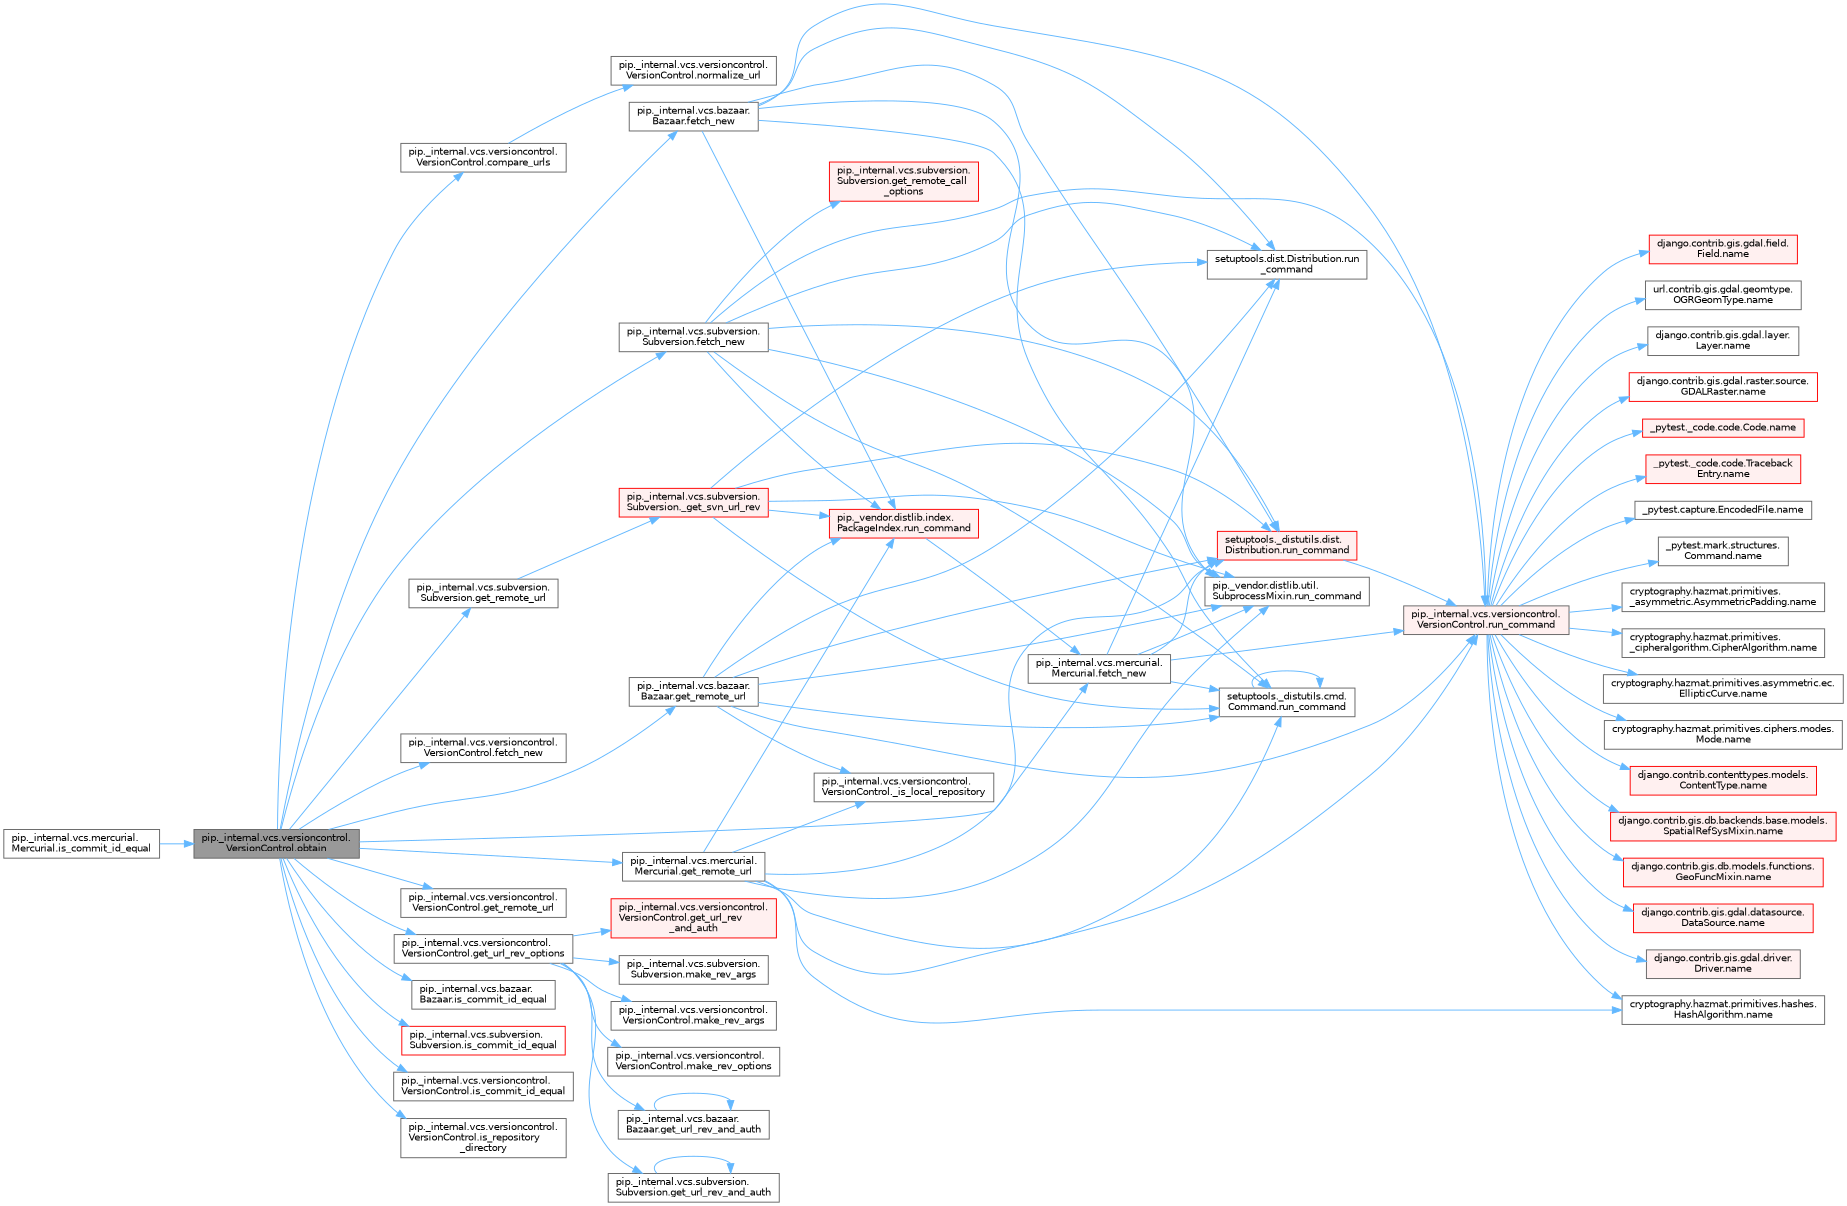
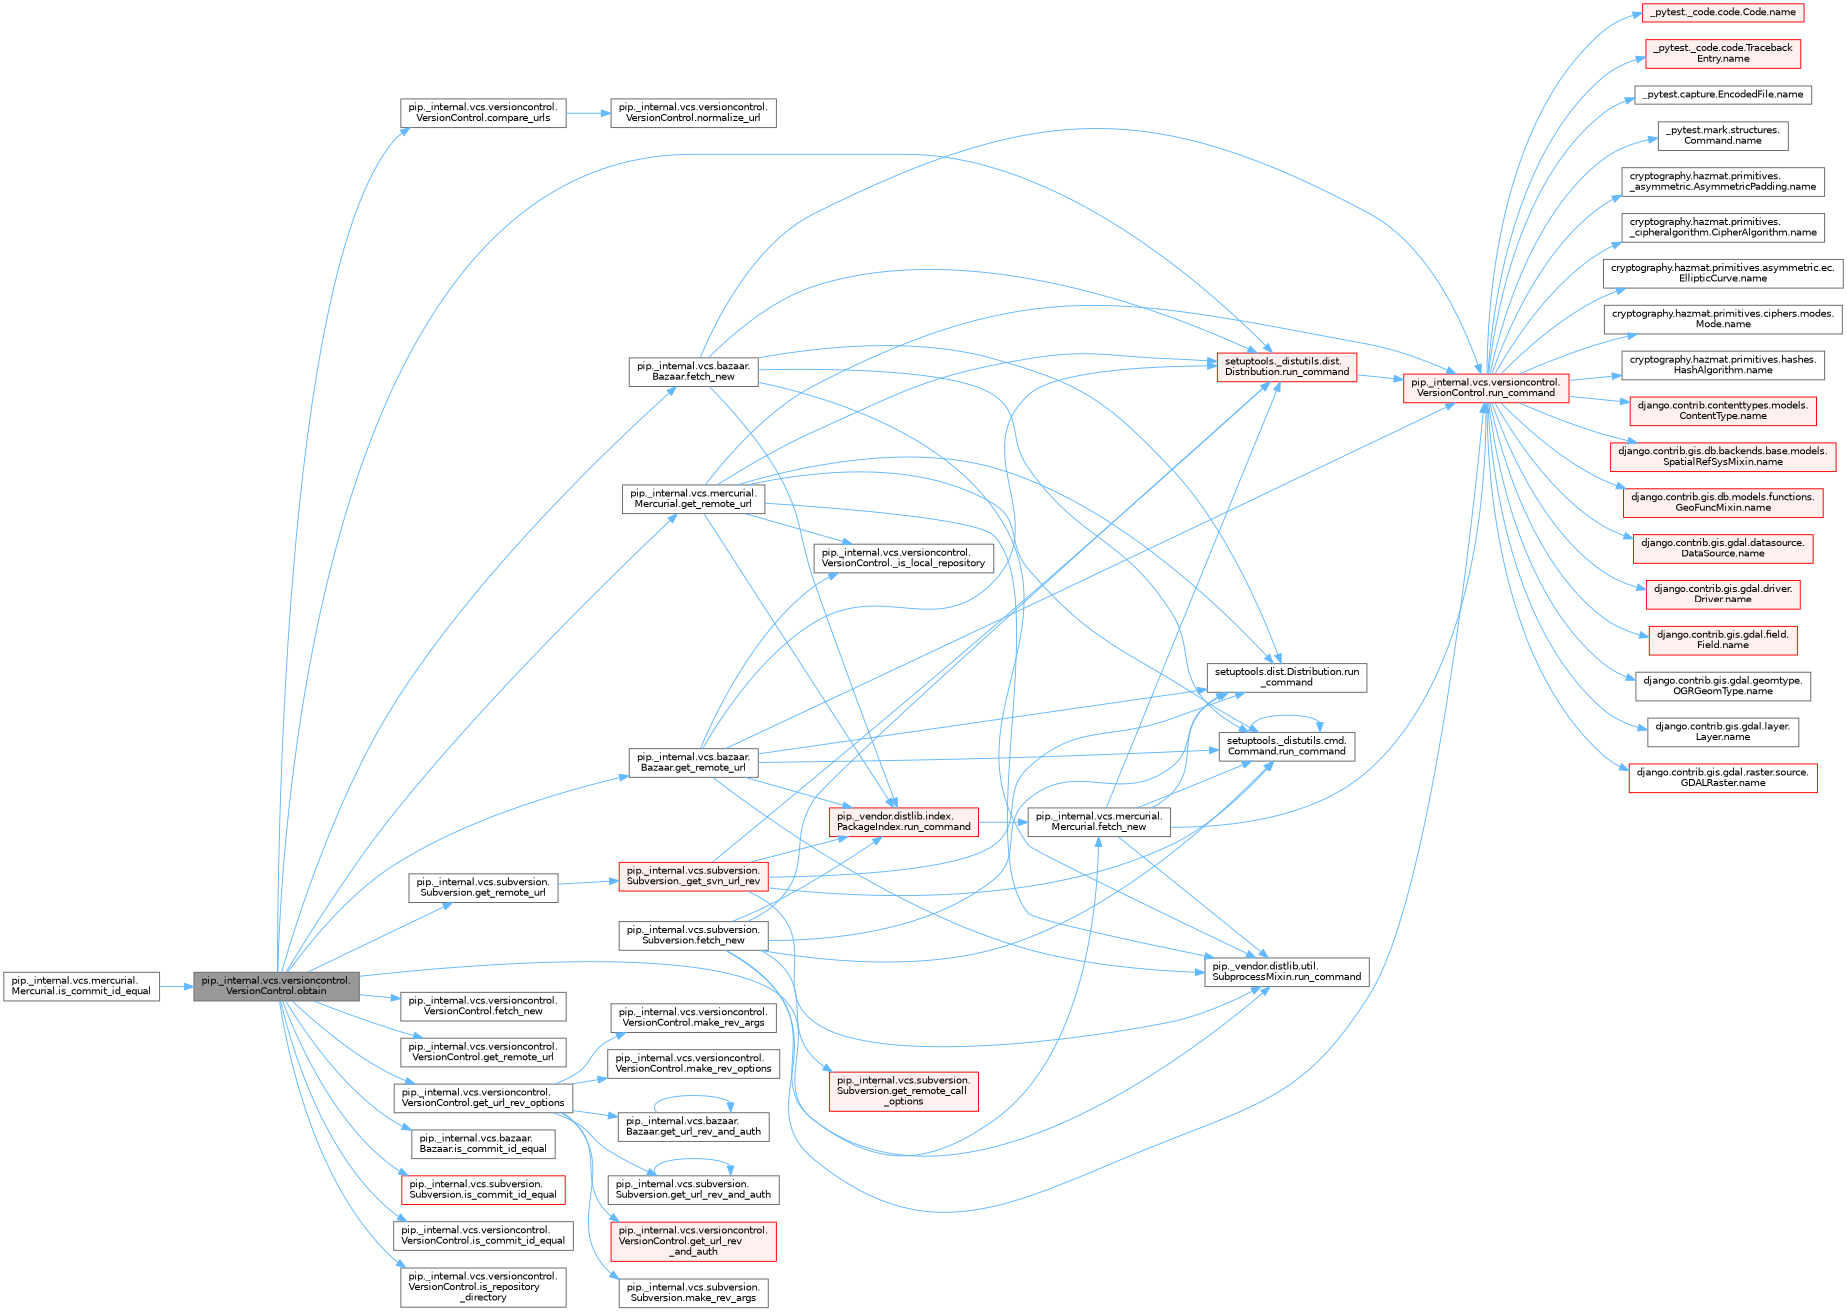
(1723, 295) -> (1723, 687)
(412, 549) -> (524, 220)
(1486, 620) -> (1486, 388)
(1723, 964) -> (1723, 595)
(1150, 1010) -> (1029, 480)
